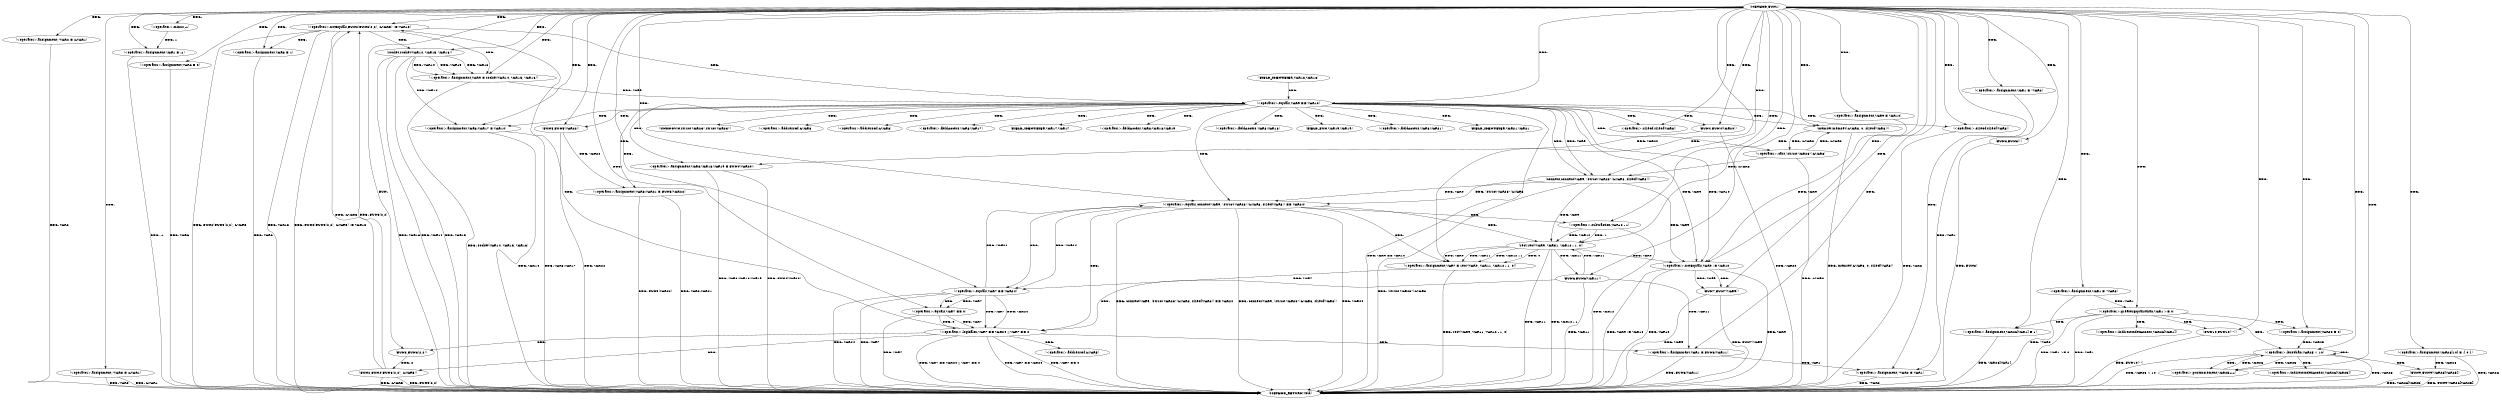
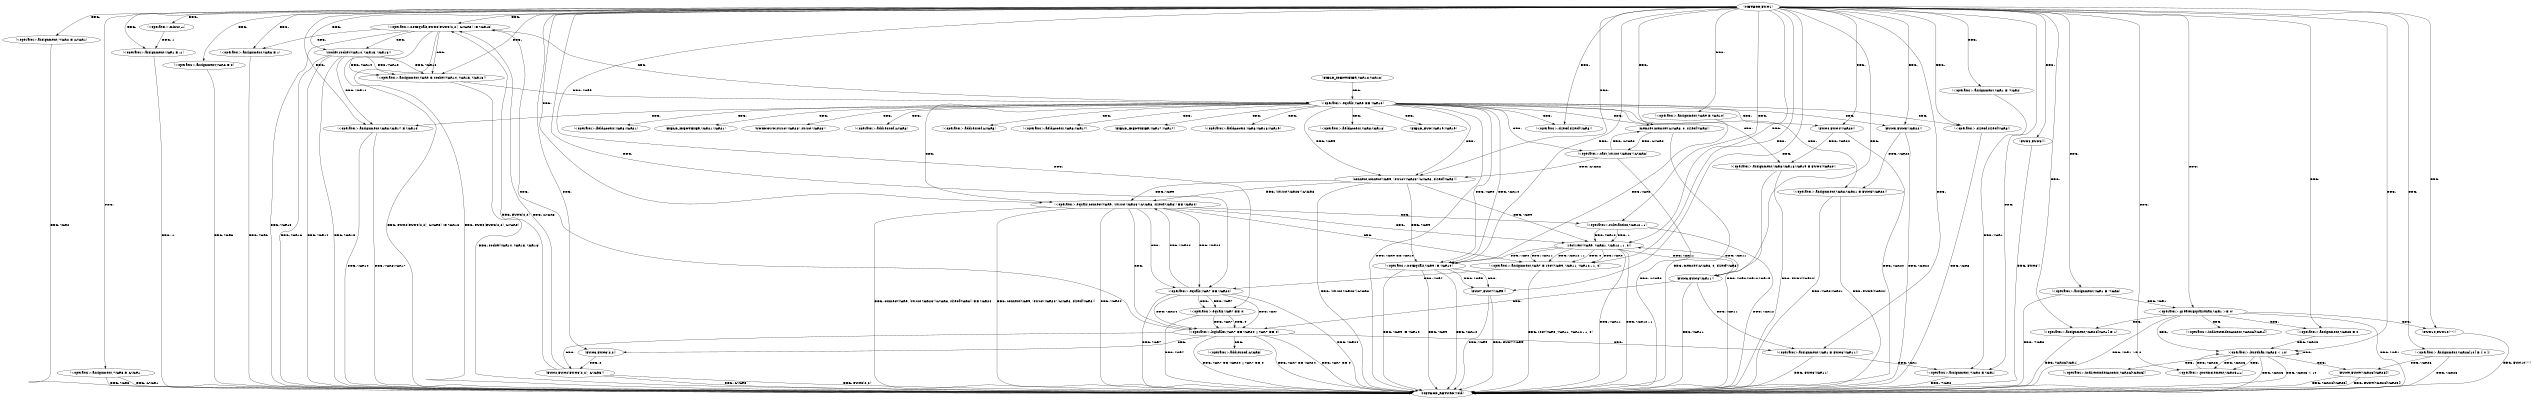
(1539, 54) -> none
(384, 192) -> (568, 192)
